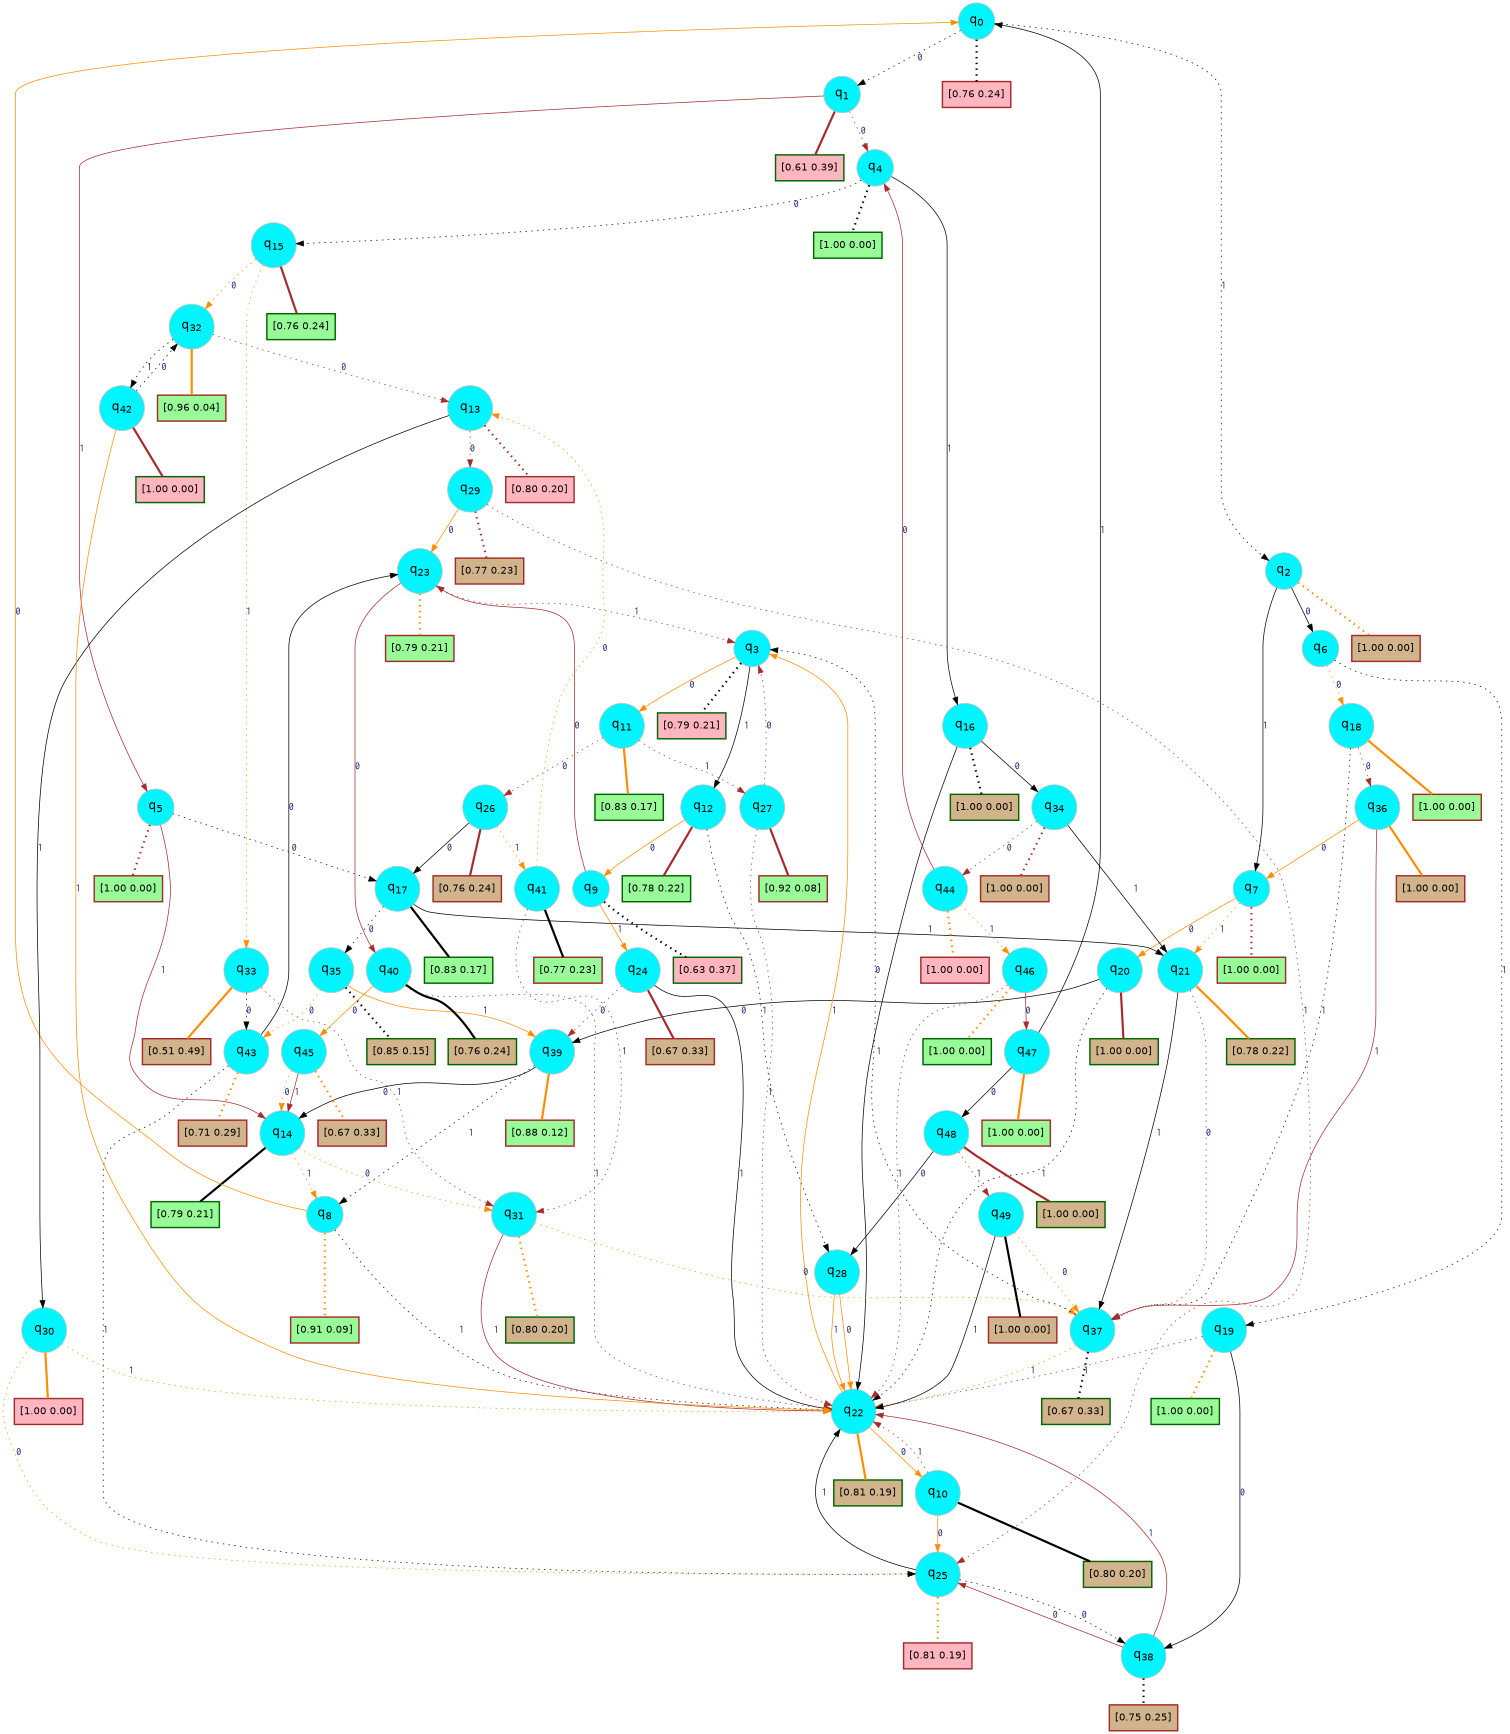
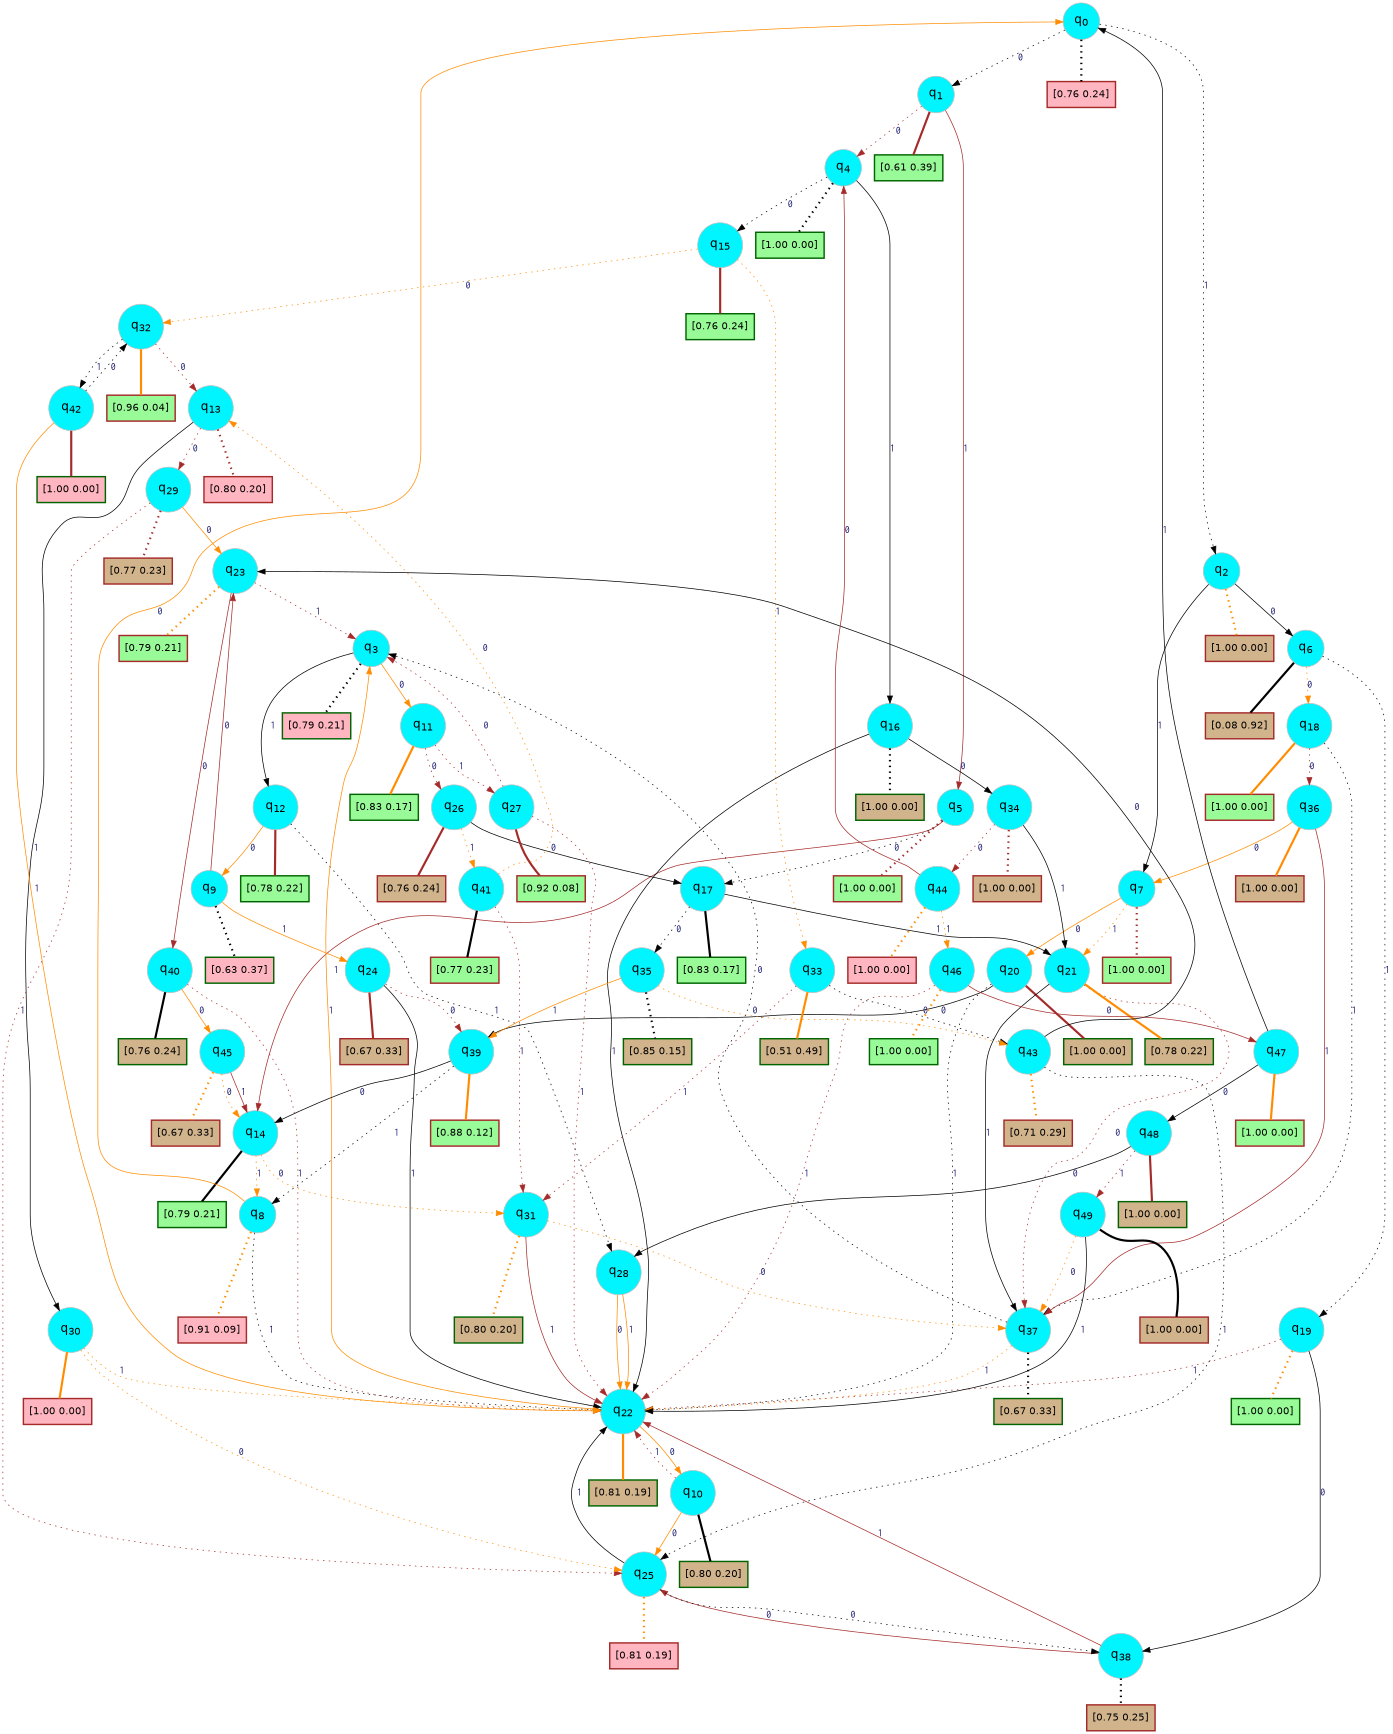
(810, 168) -> (909, 168)
none -> (1240, 726)
(177, 1052) -> (794, 1052)
(325, 1330) -> (212, 1330)
